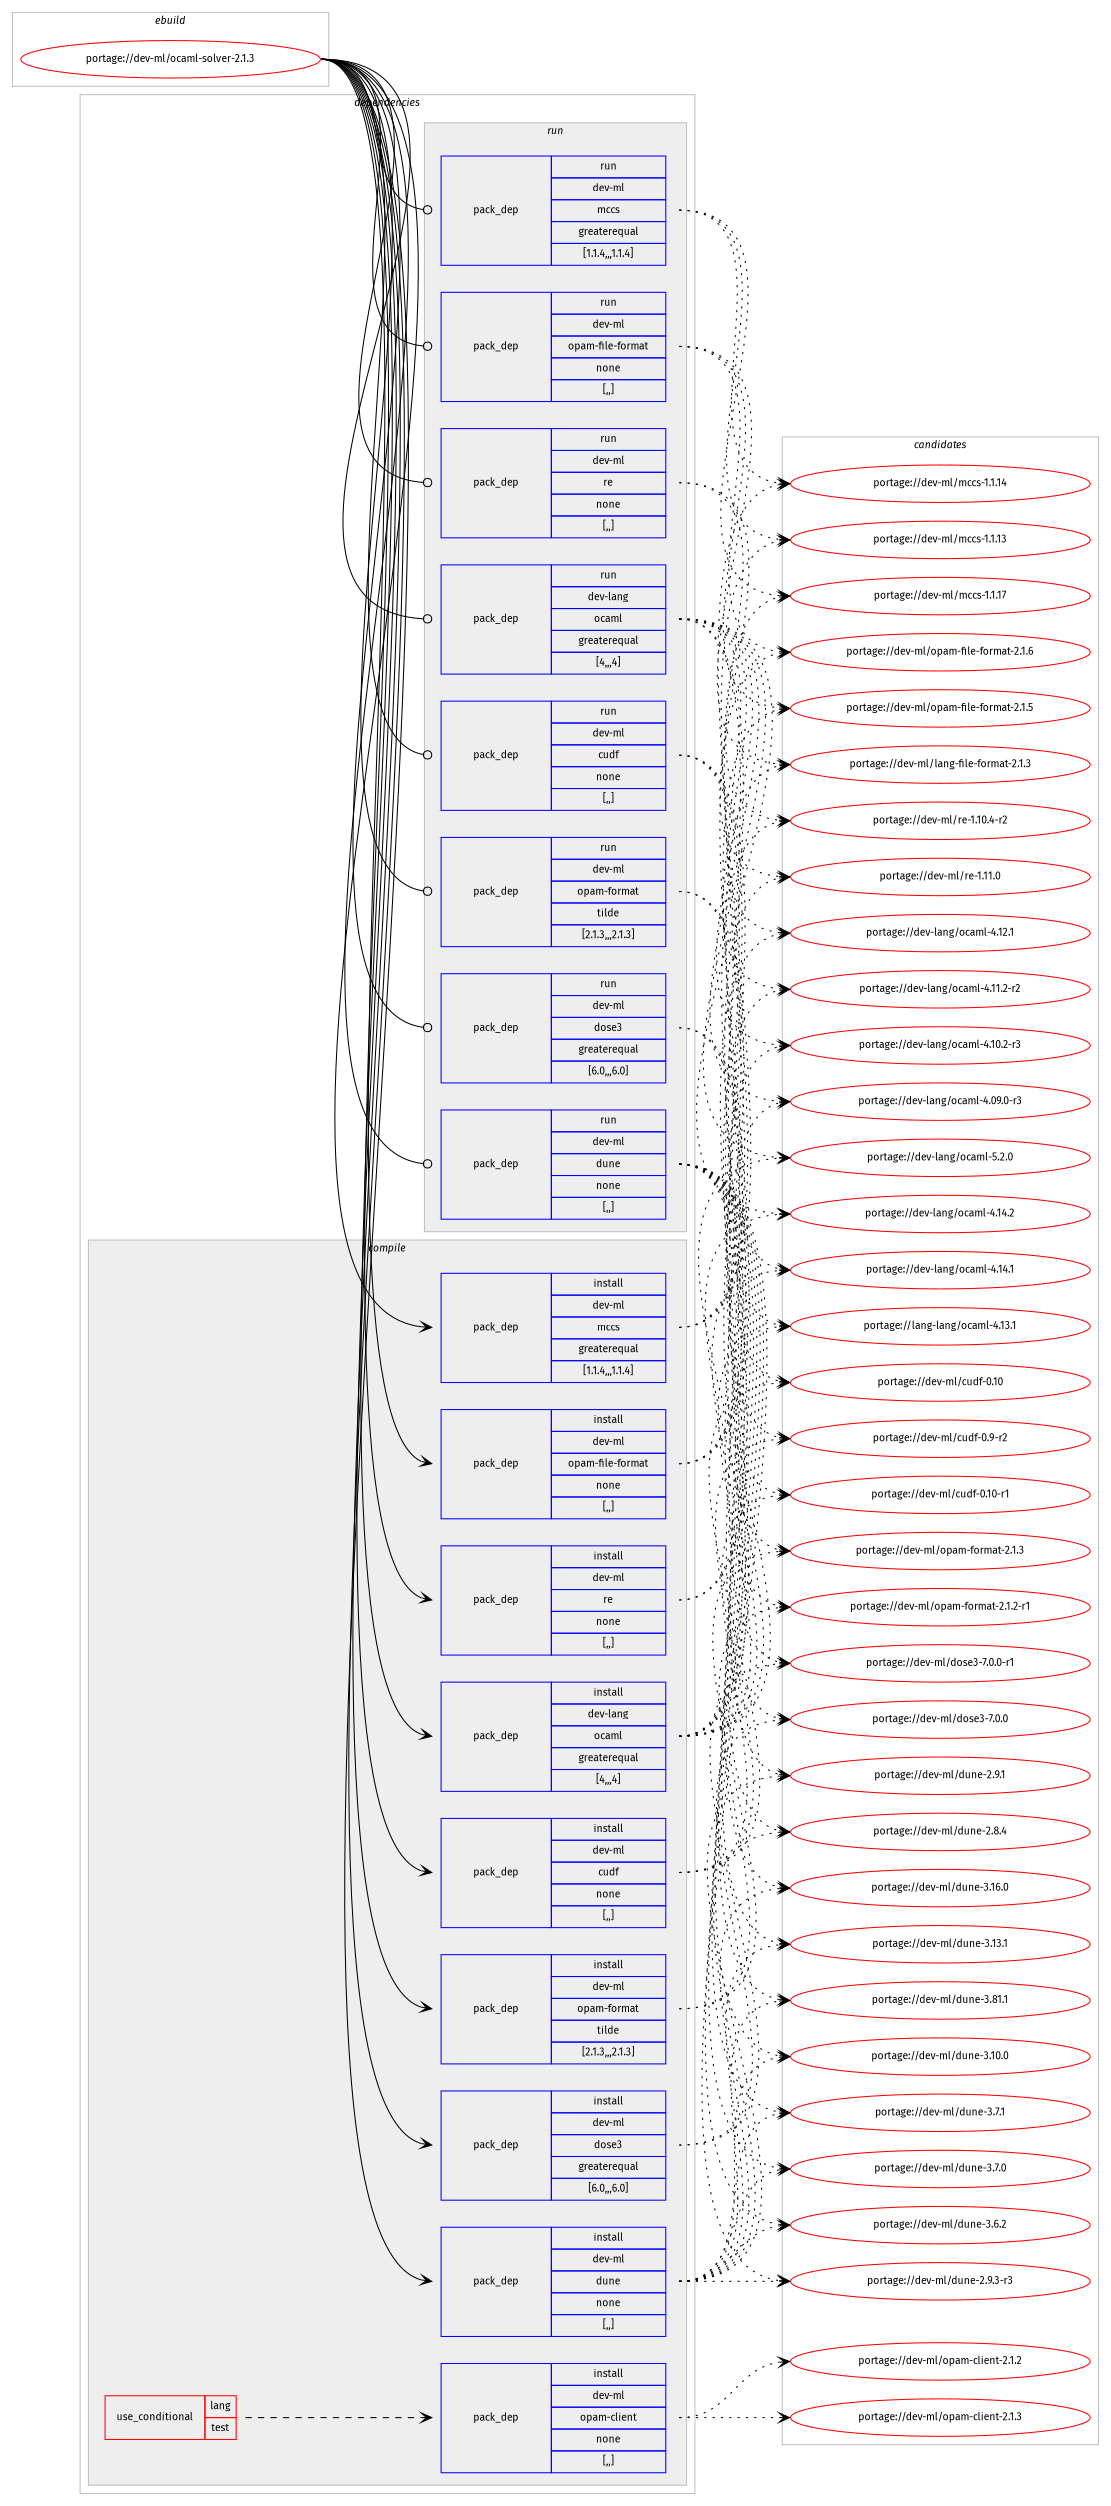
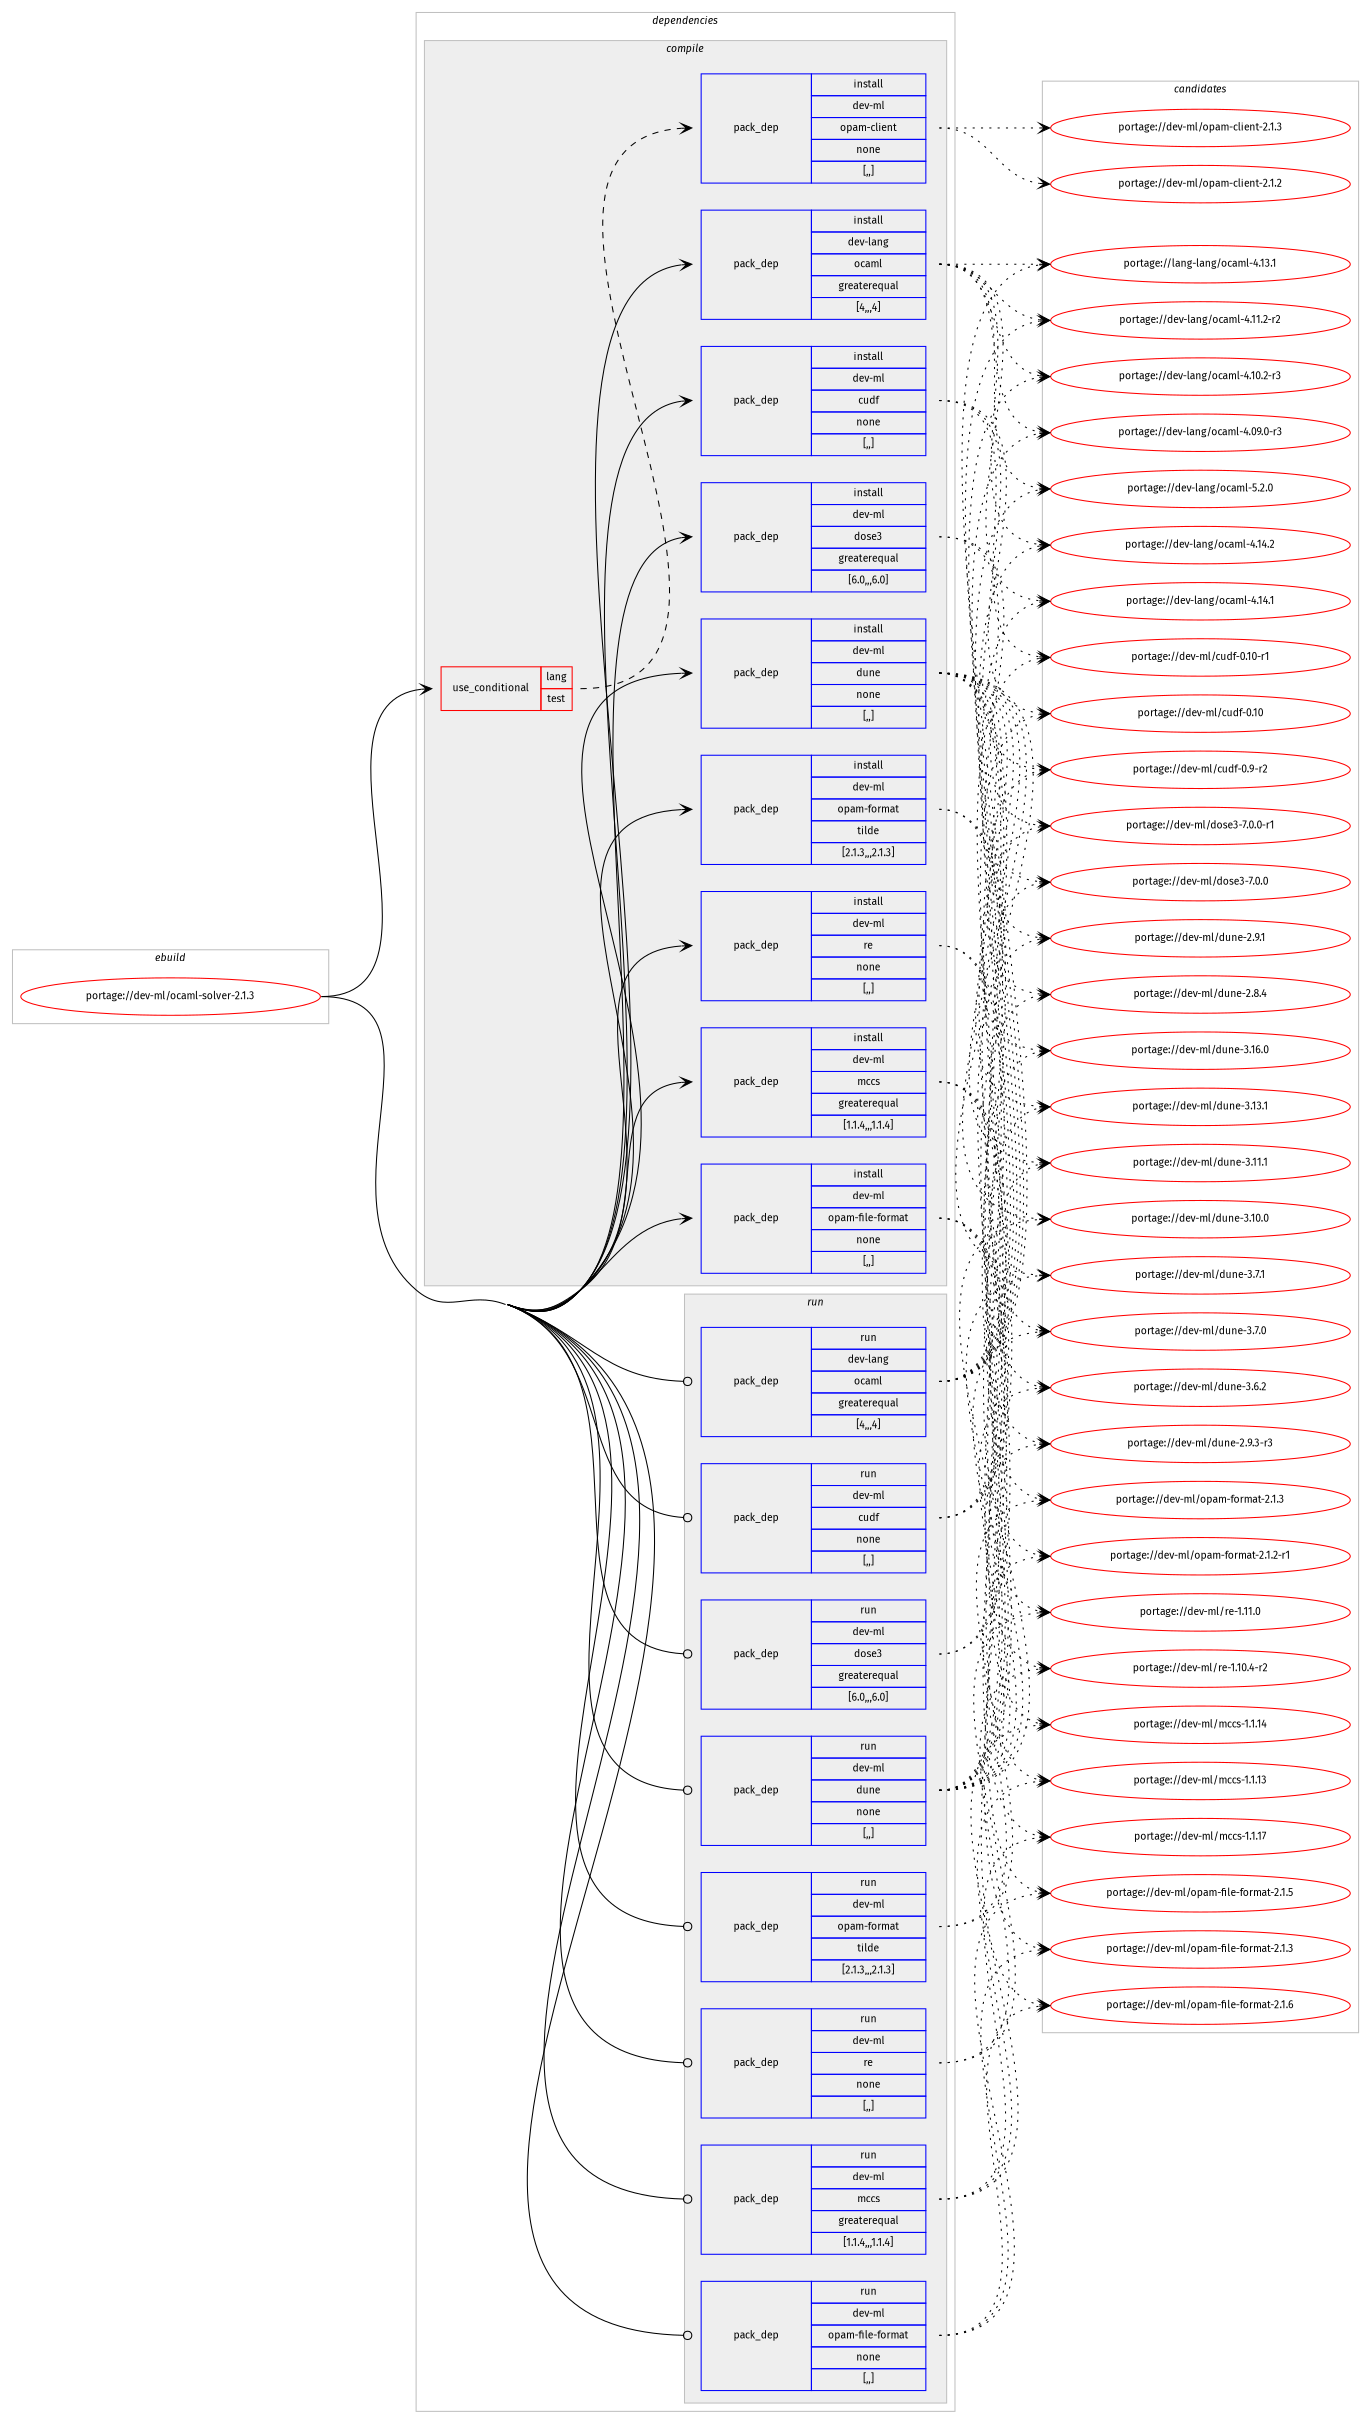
(940, 765) -> (1200, 1949)
none -> (377, 848)
(940, 933) -> none
(940, 2000) -> (1200, 1163)
